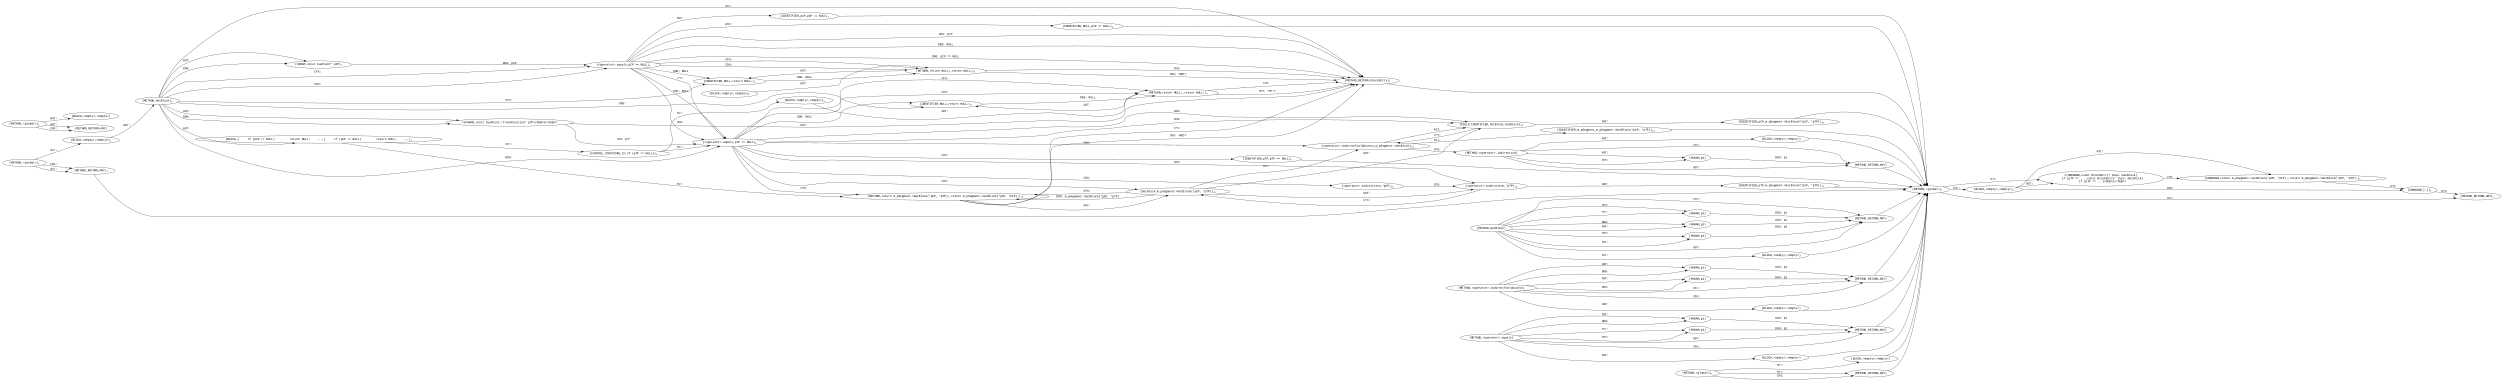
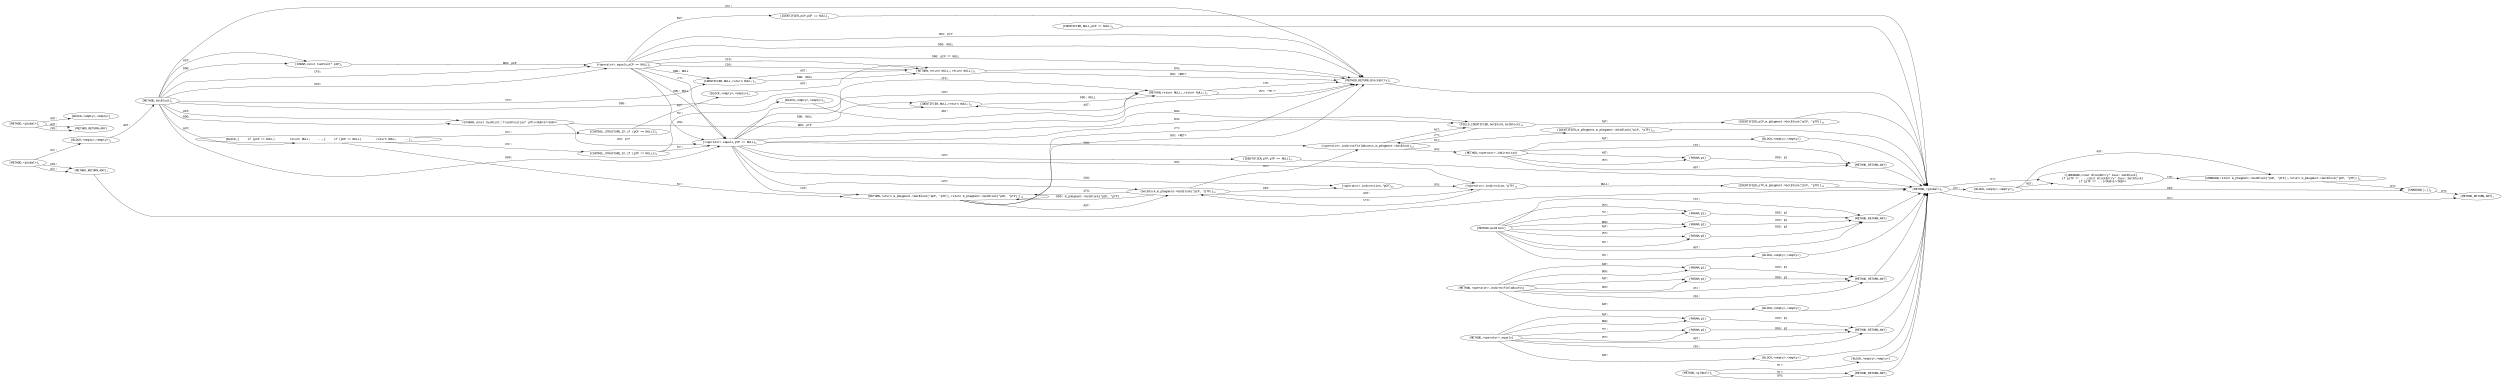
(835, 25) -> none
(805, 125) -> (805, 125)
none -> (623, 132)
(1346, 169) -> (1282, 190)
(1606, 184) -> (1606, 184)
